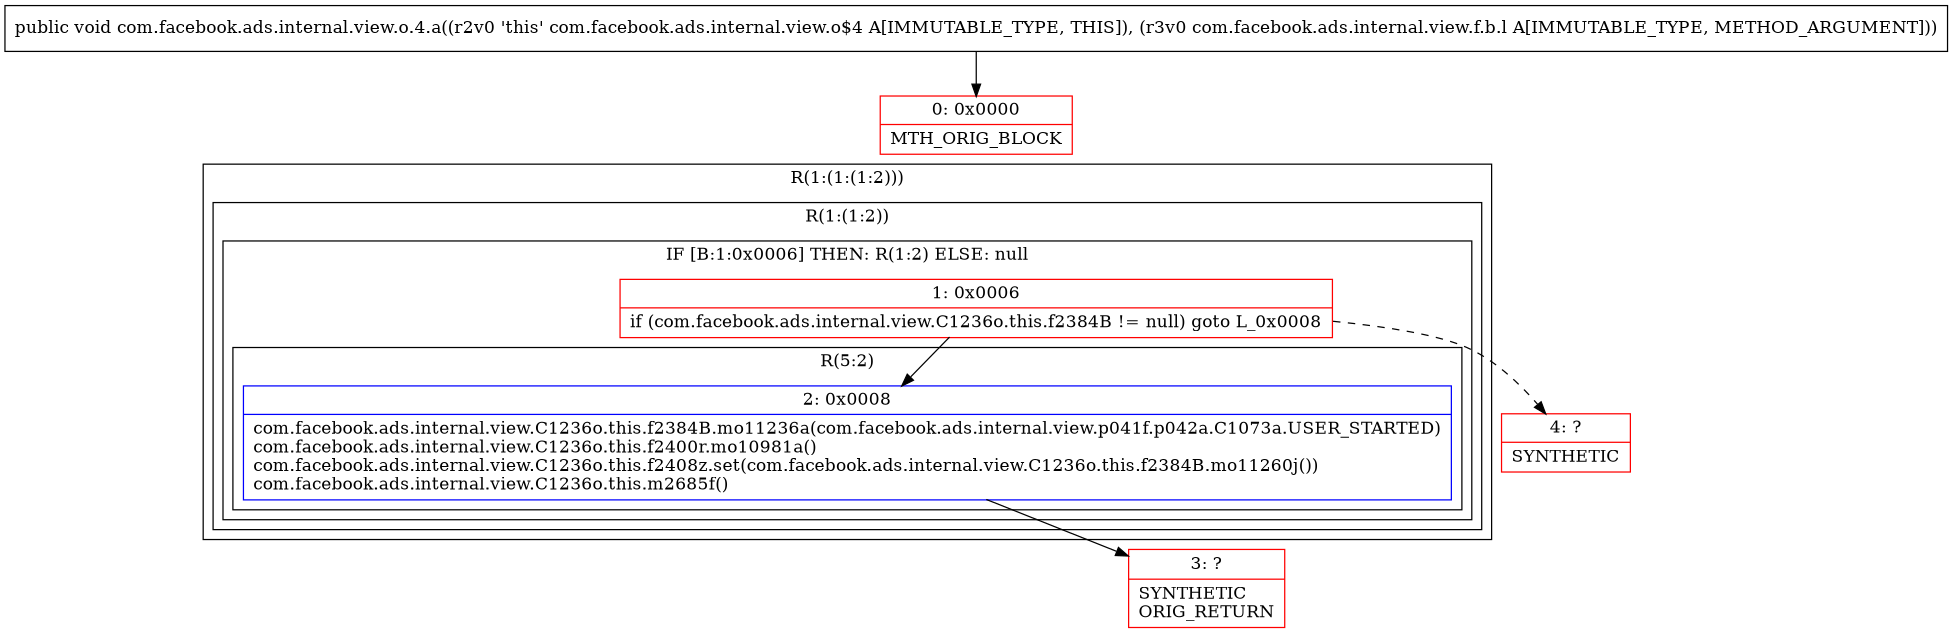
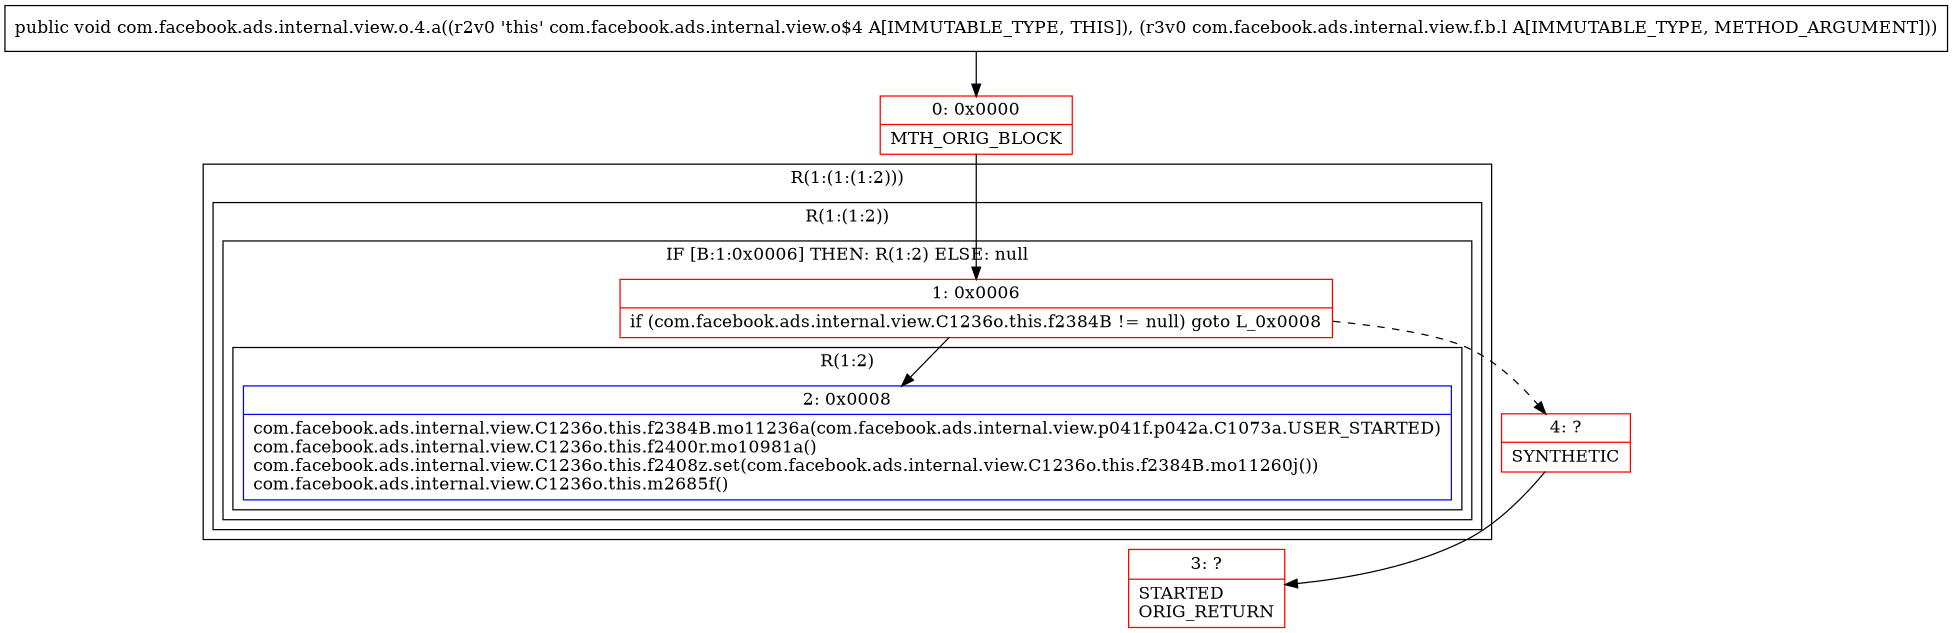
none -> (976, 210)
(847, 362) -> (847, 362)
(1051, 525) -> (1434, 554)
(1193, 593) -> (1182, 593)
